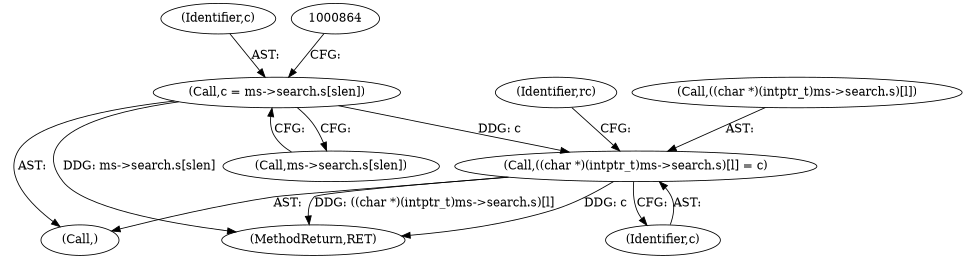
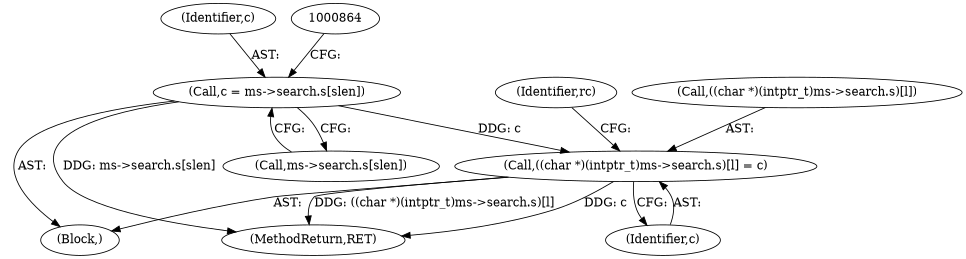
(80, 240) -> (80, 240)
